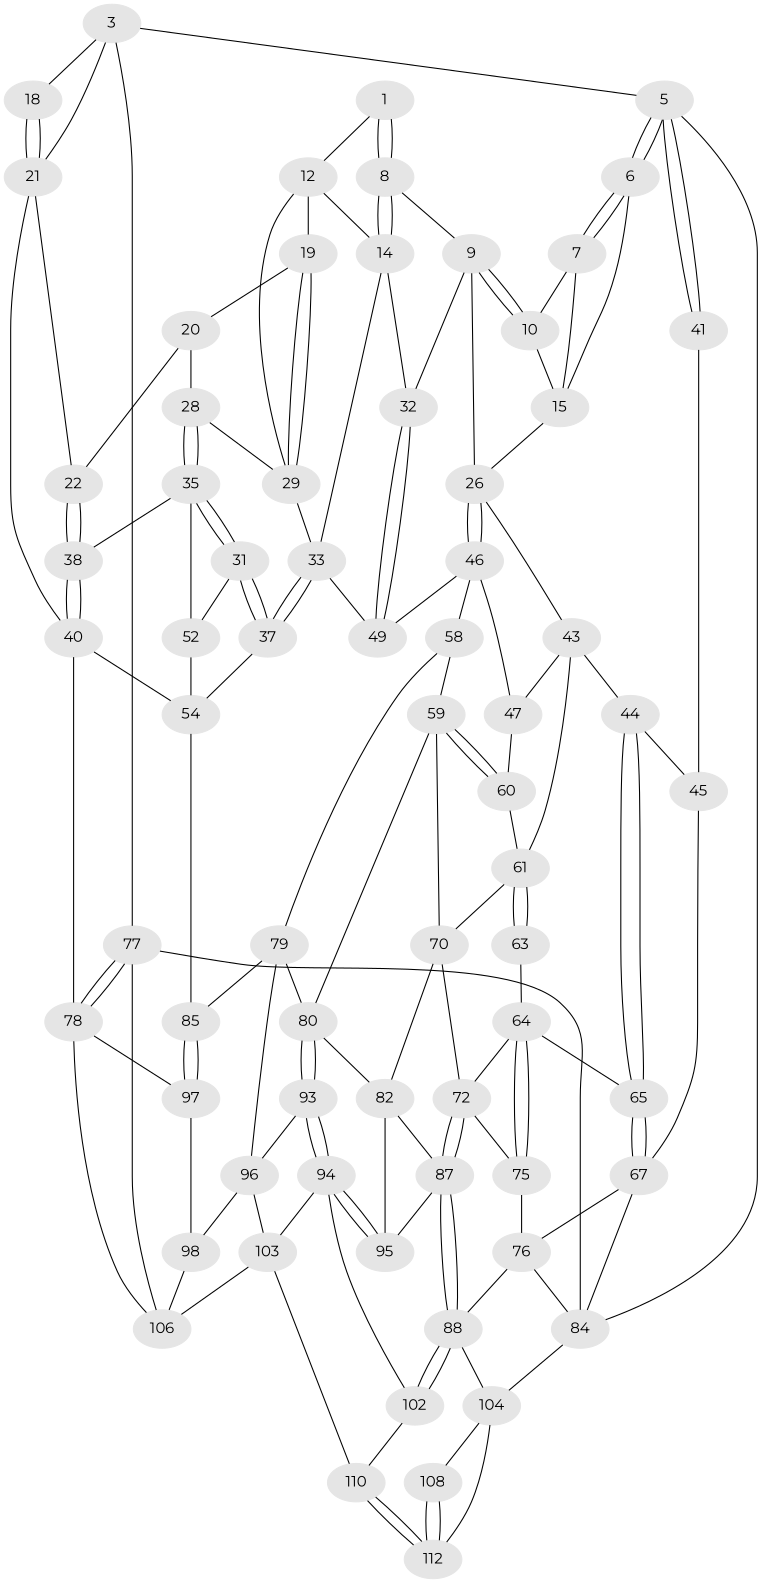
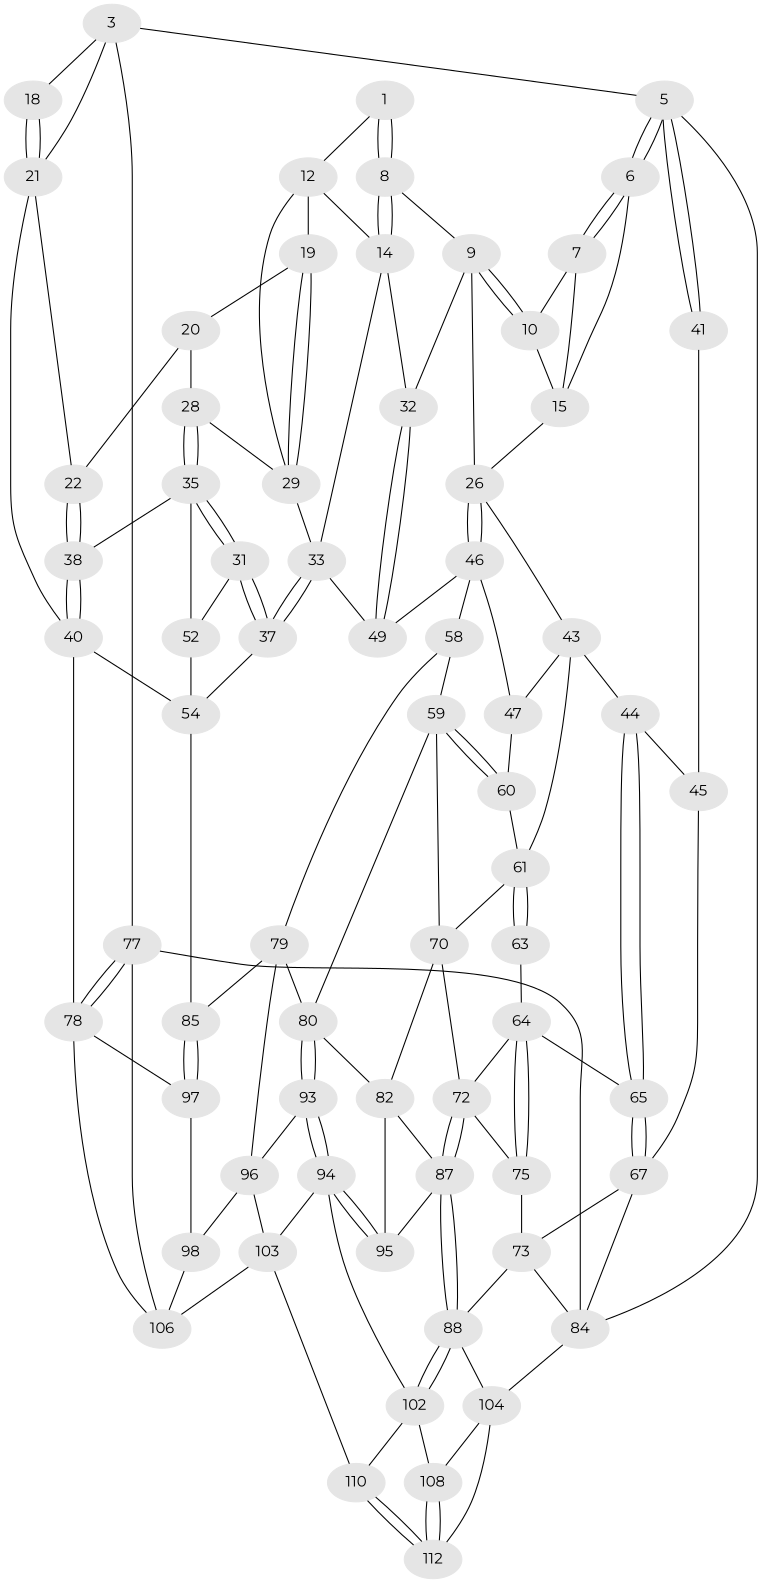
(522, 1252) -> (522, 1252)
none -> (424, 1444)
